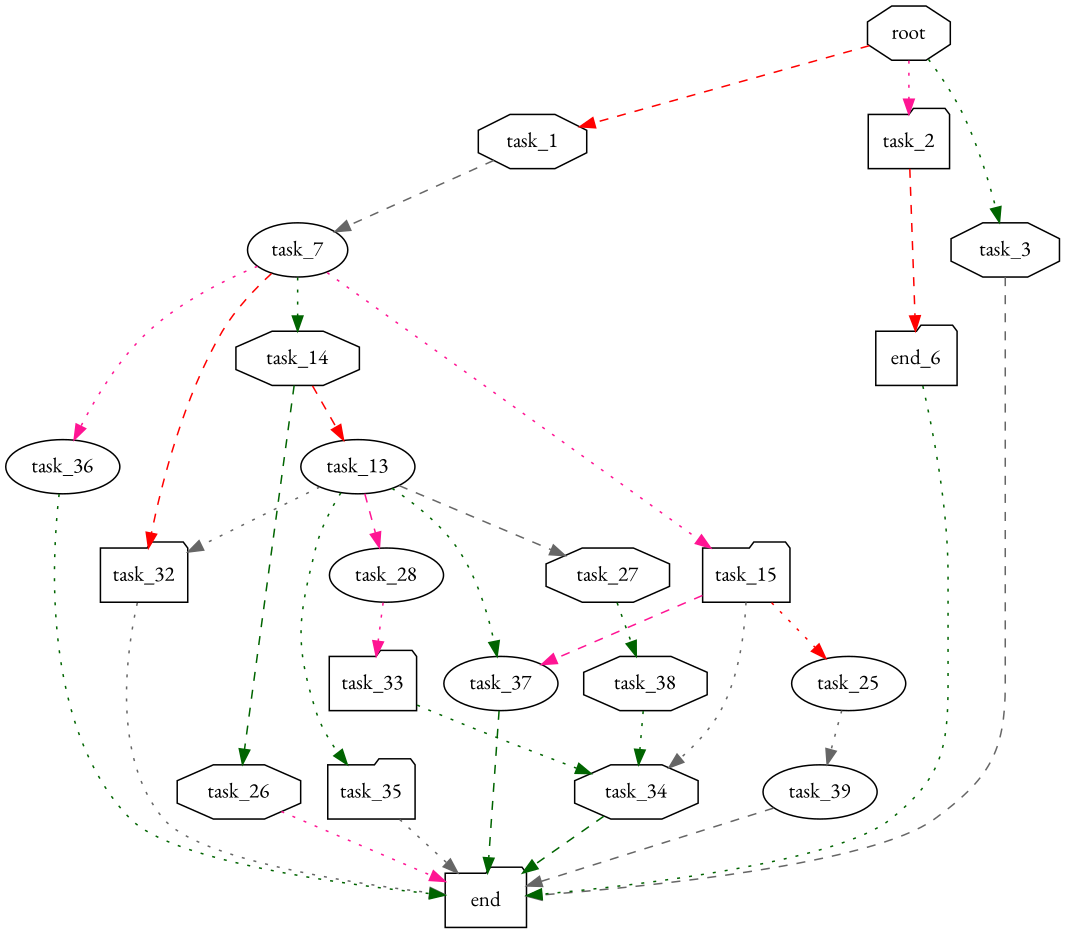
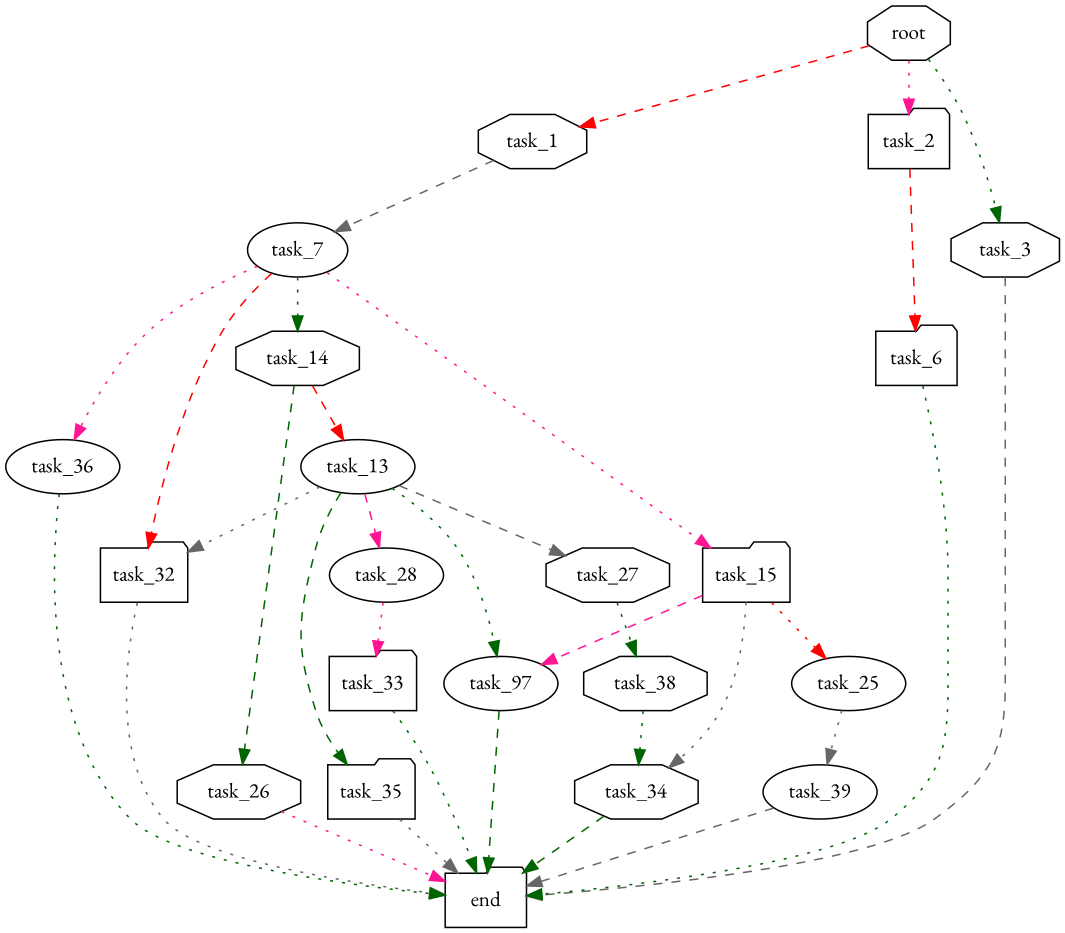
(916, 358) -> (916, 358)
(302, 623) -> (302, 623)
(501, 684) -> (501, 684)
(485, 733) -> (437, 782)
